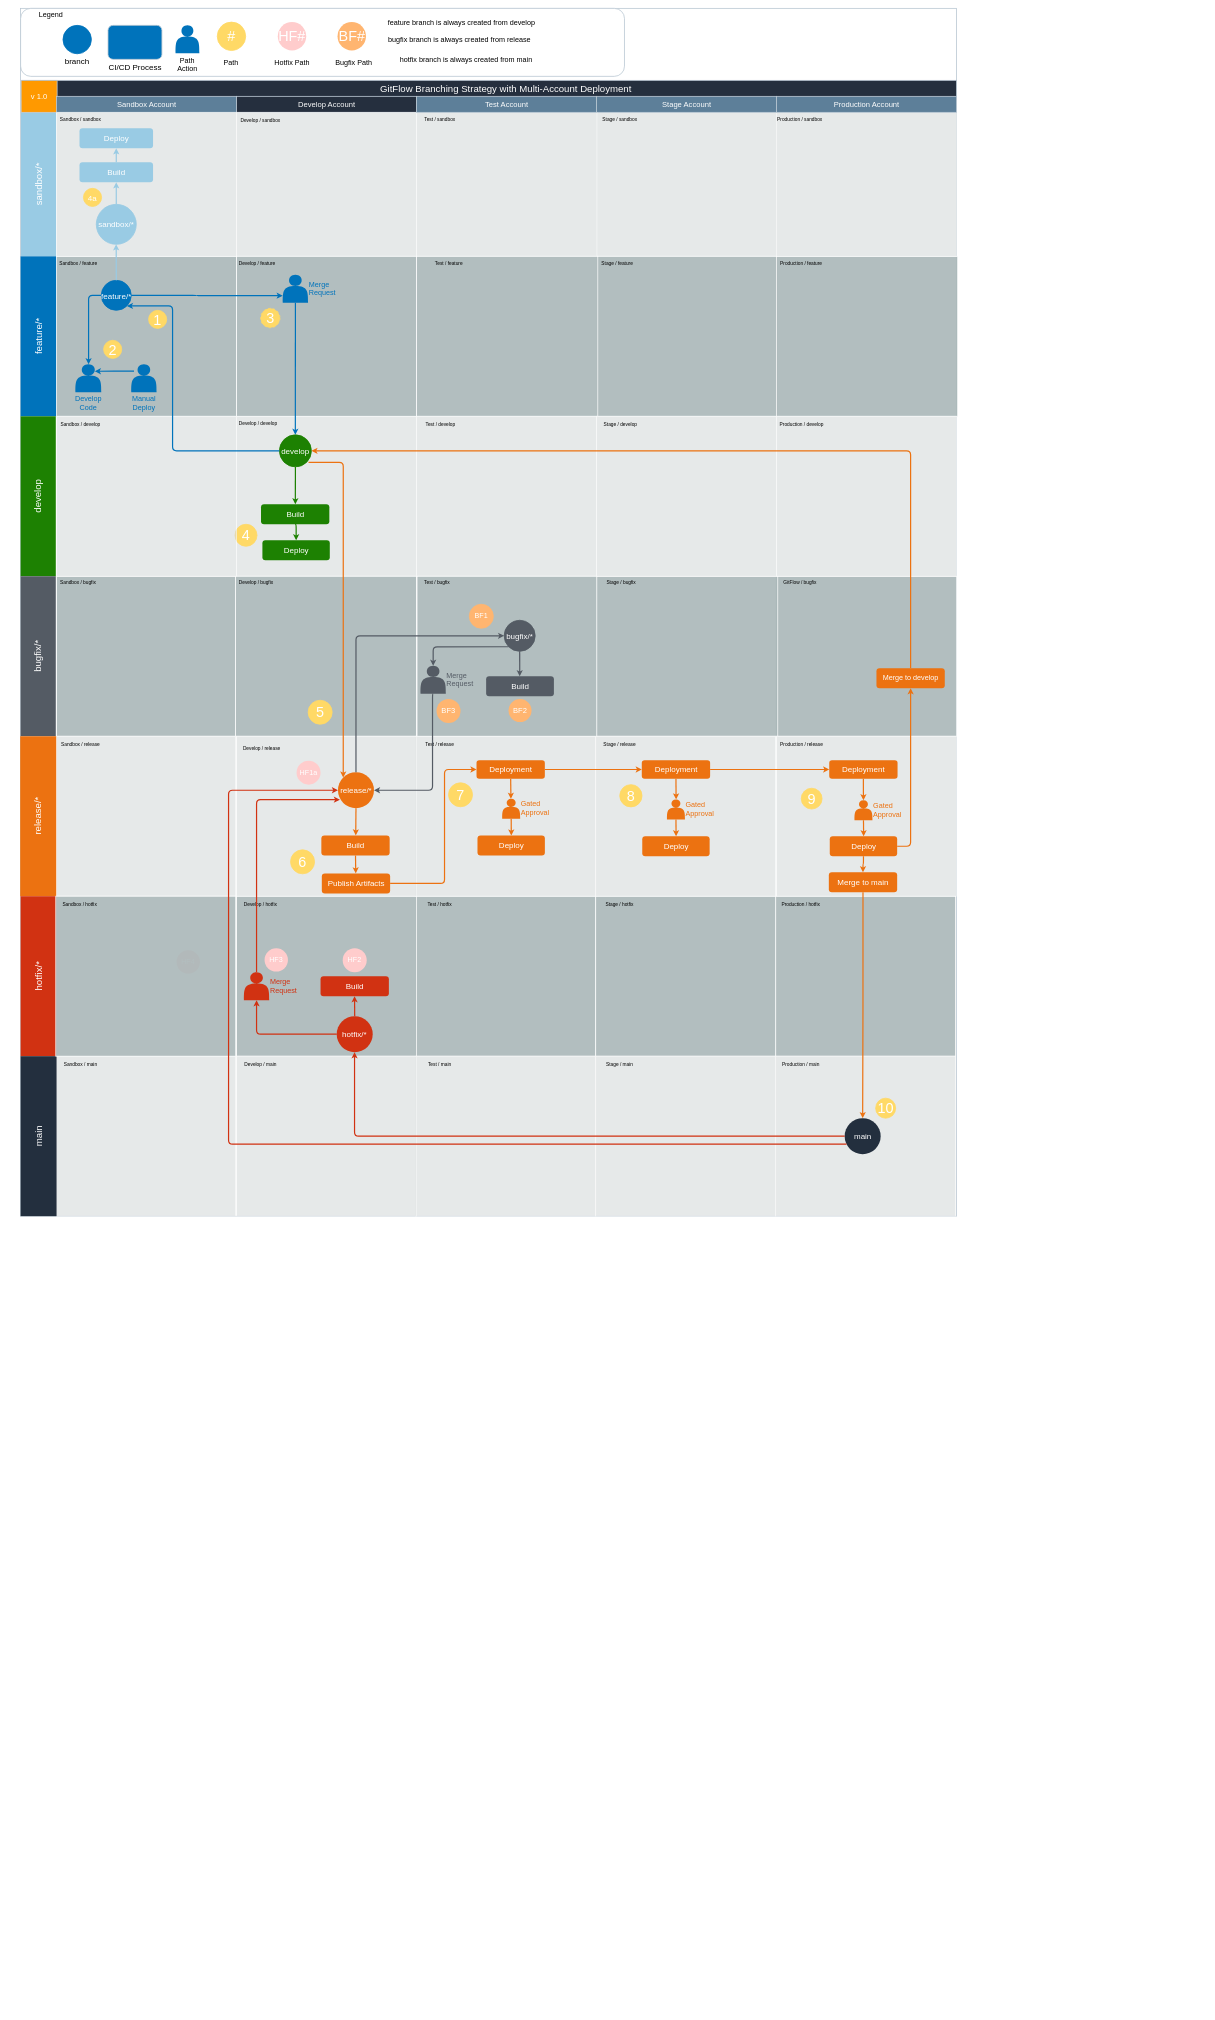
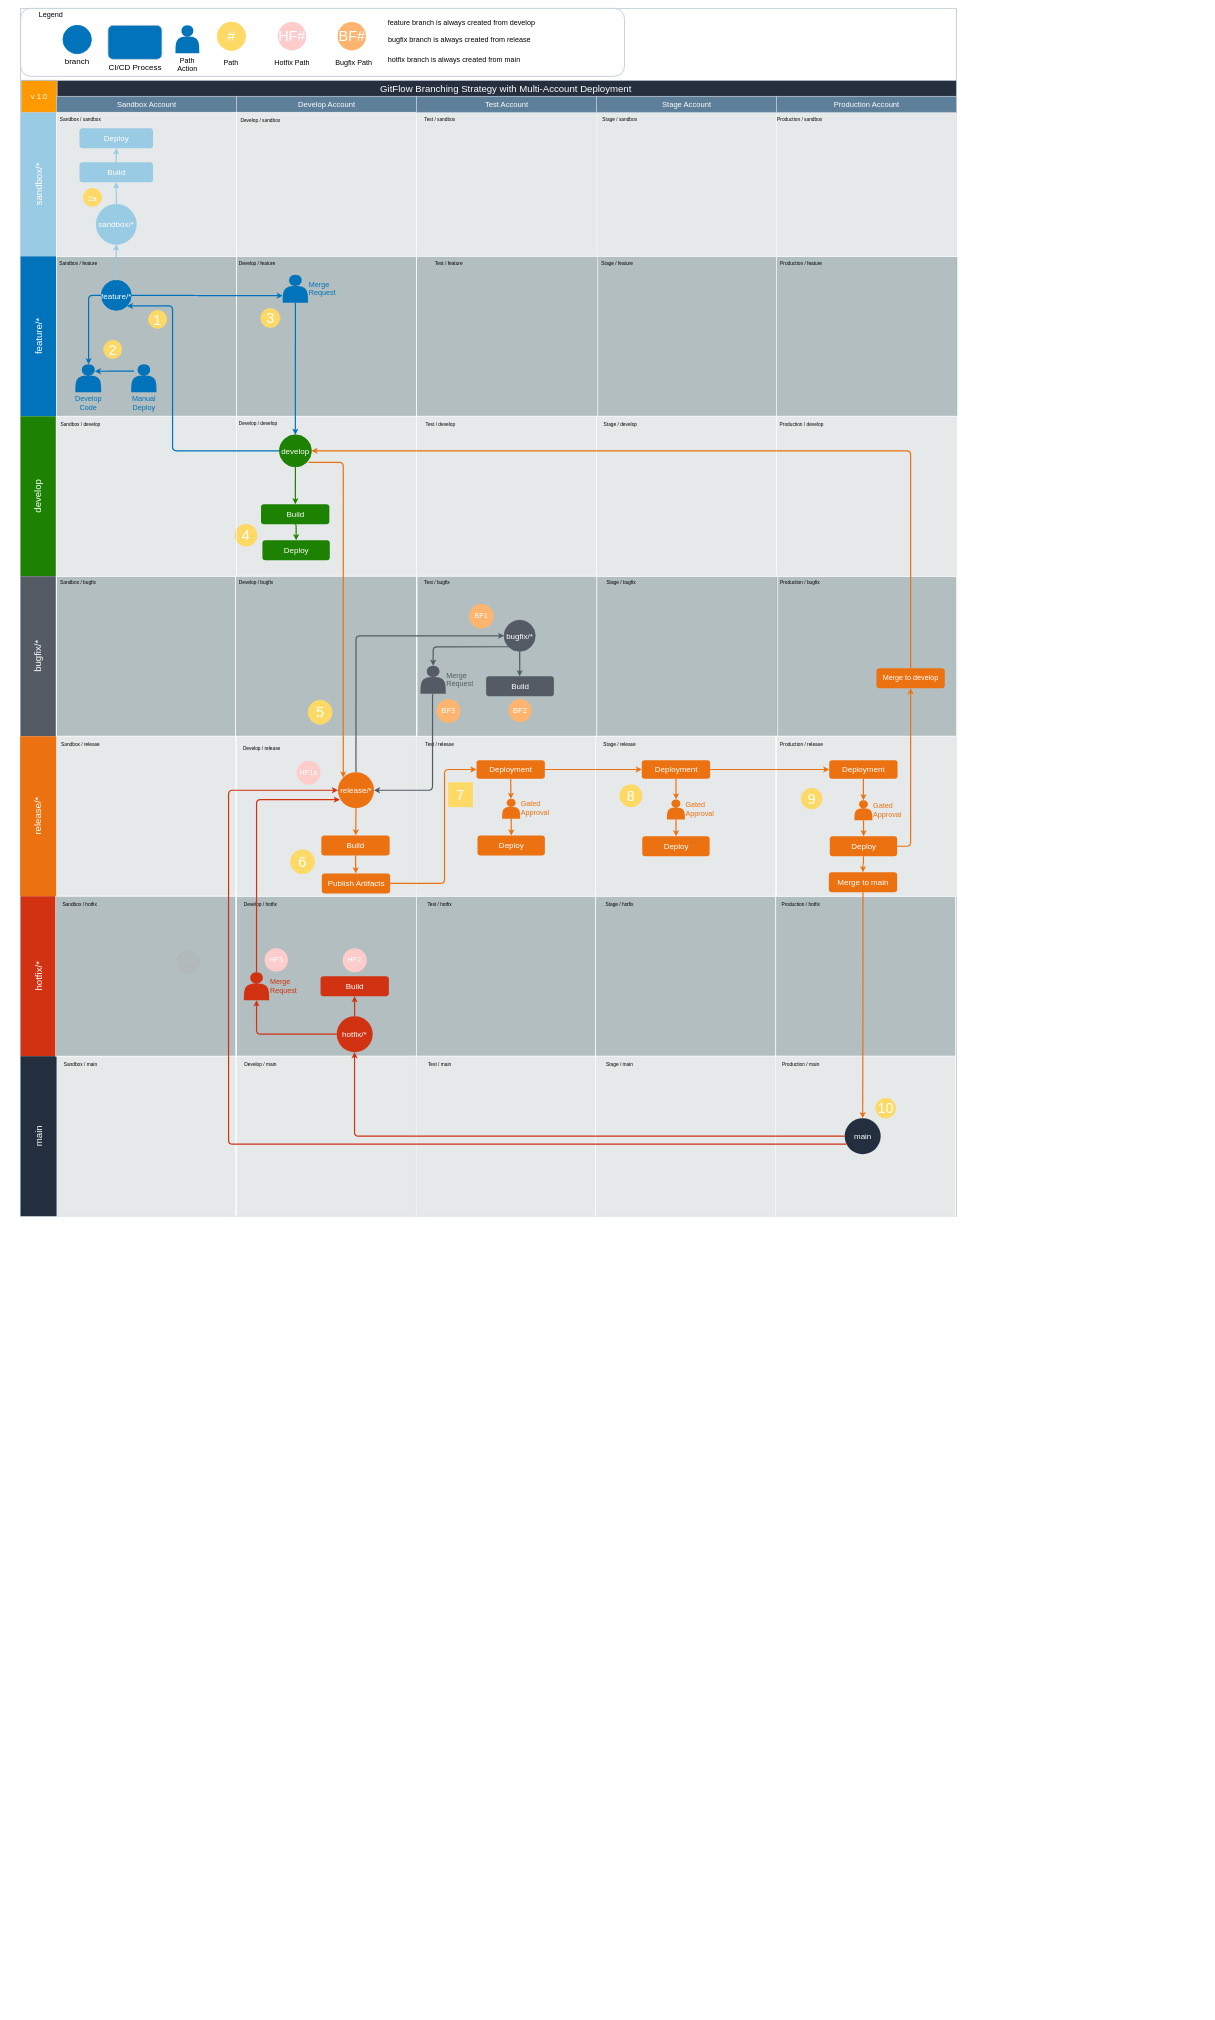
(466, 59) -> (454, 59)
(327, 104) -> (327, 104)
(92, 197) -> (92, 197)
(800, 582) -> (800, 582)
(461, 795) -> (461, 795)
